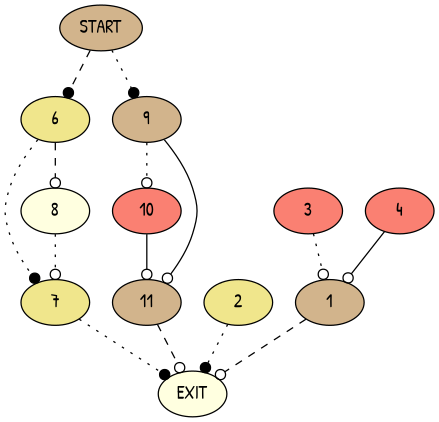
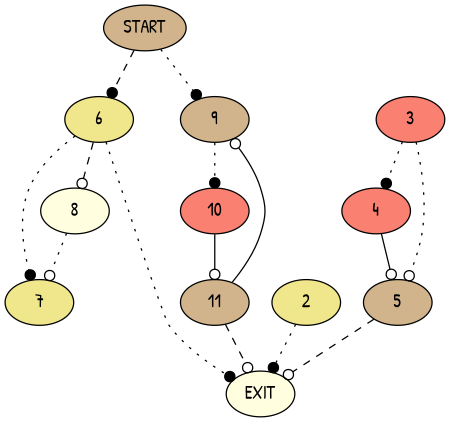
(147, 160) -> (215, 160)
none -> (395, 160)
(197, 206) -> (265, 216)
(330, 302) -> (398, 302)
(120, 345) -> (148, 269)
